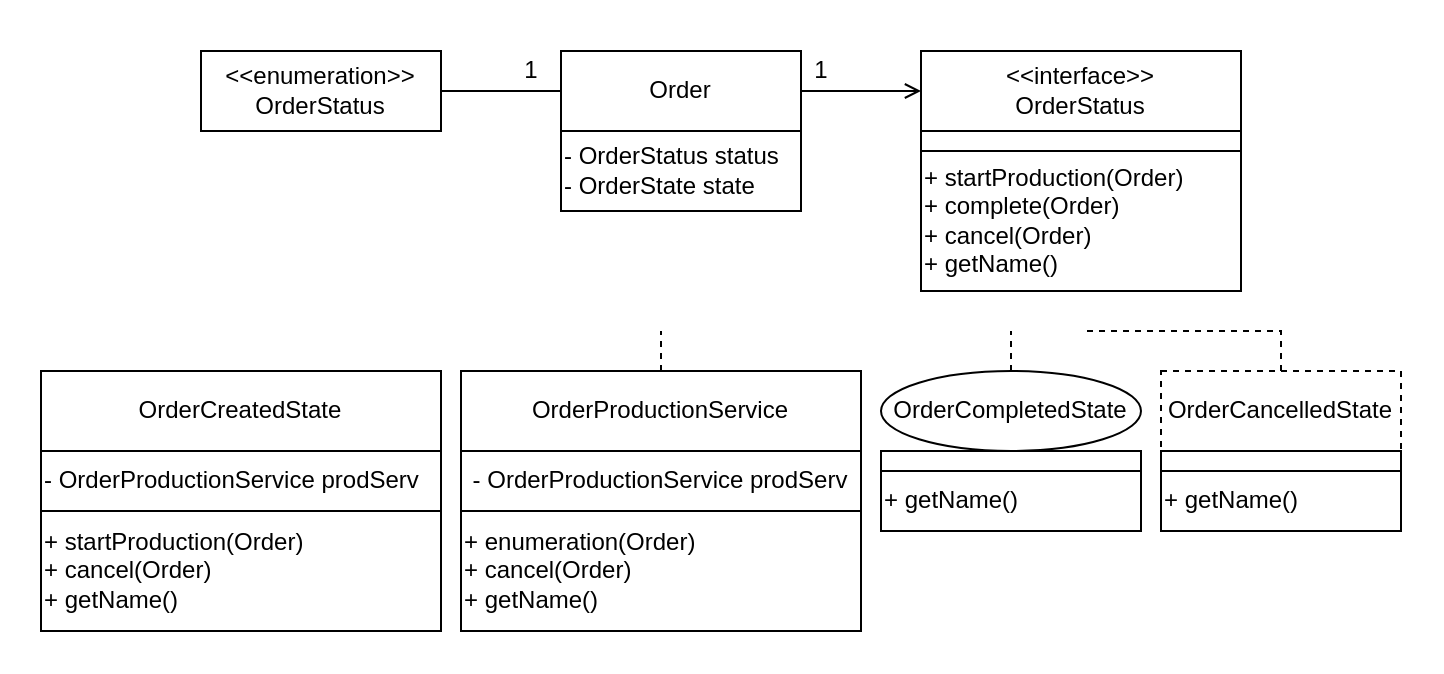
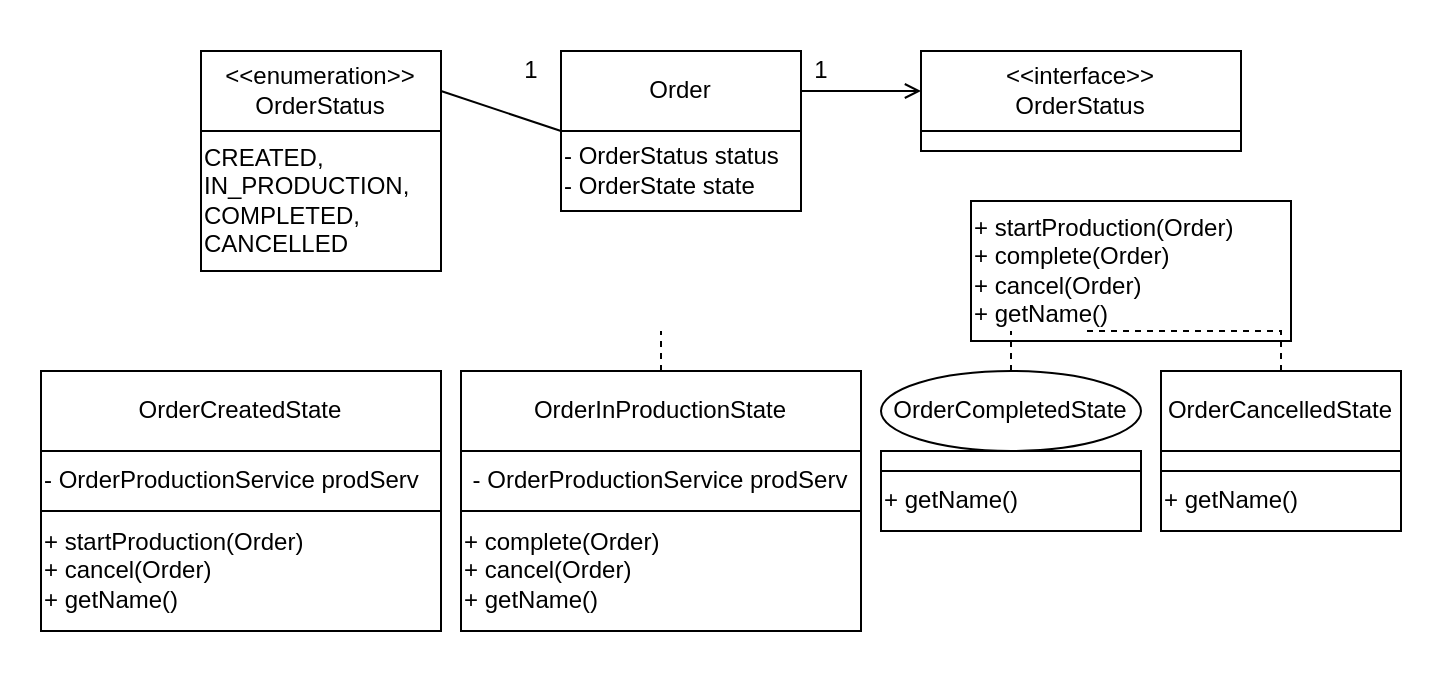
(501, 91) -> (501, 111)
none -> (321, 201)
(1081, 221) -> (1131, 271)
(661, 411) -> (661, 411)
(1281, 411) -> (1281, 411)
(593, 571) -> (573, 571)
